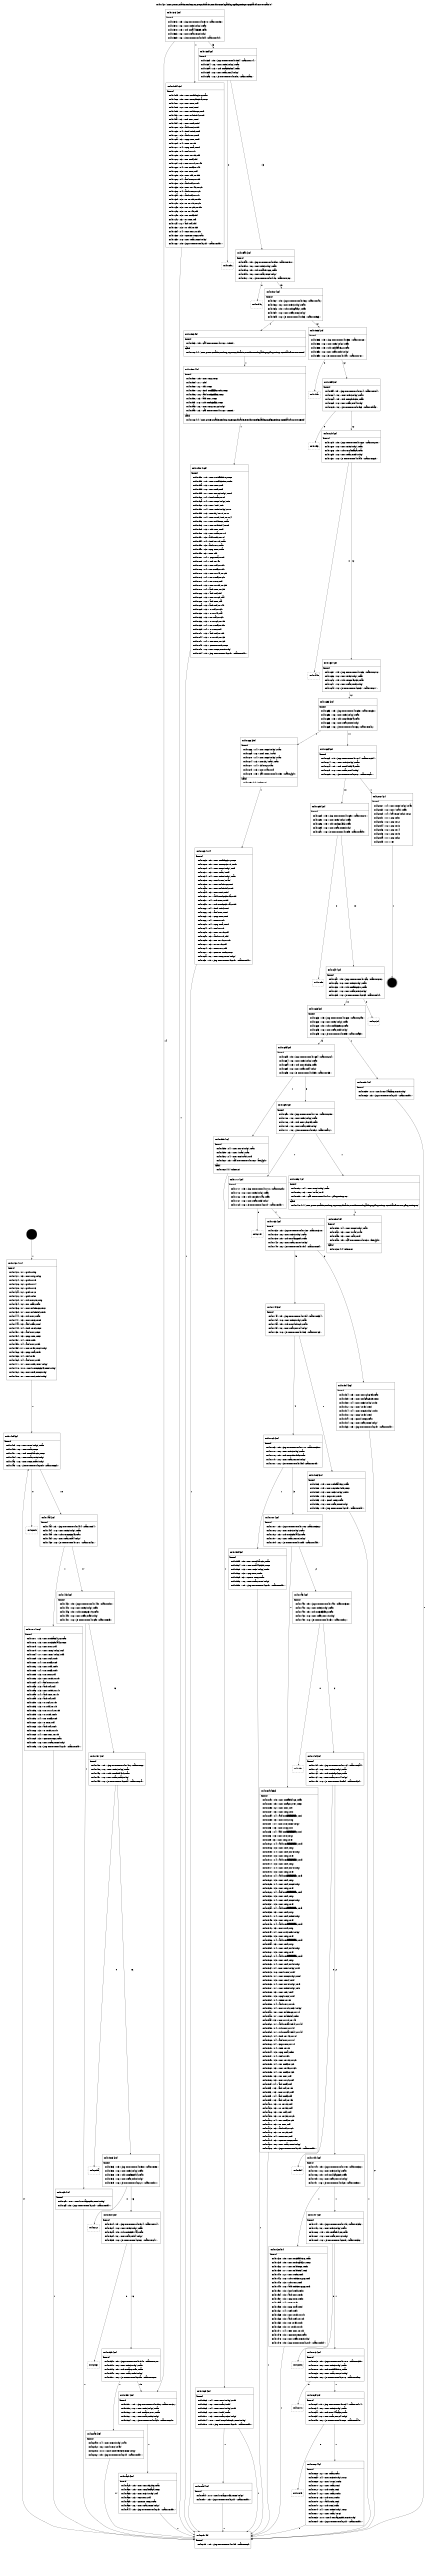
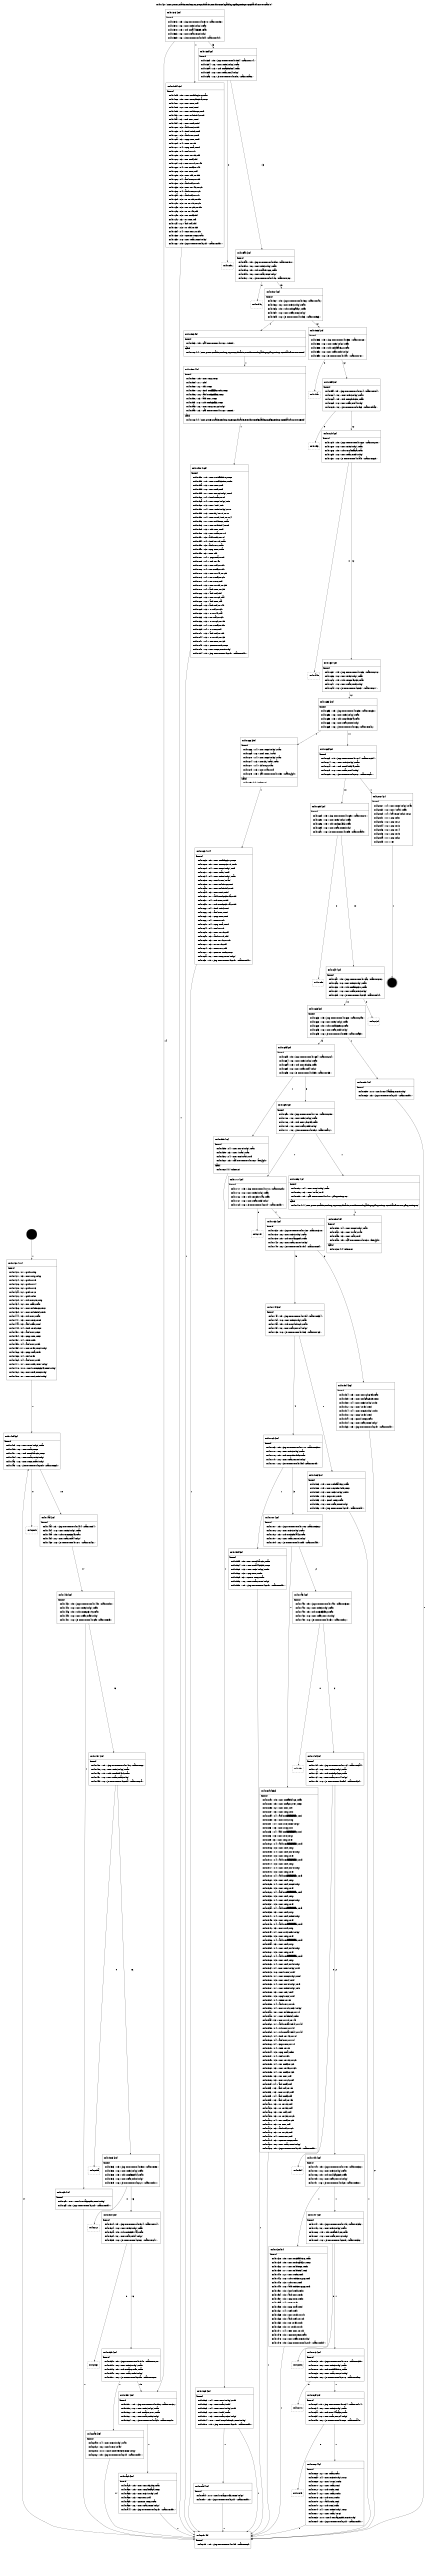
(53, 1688) -> none
